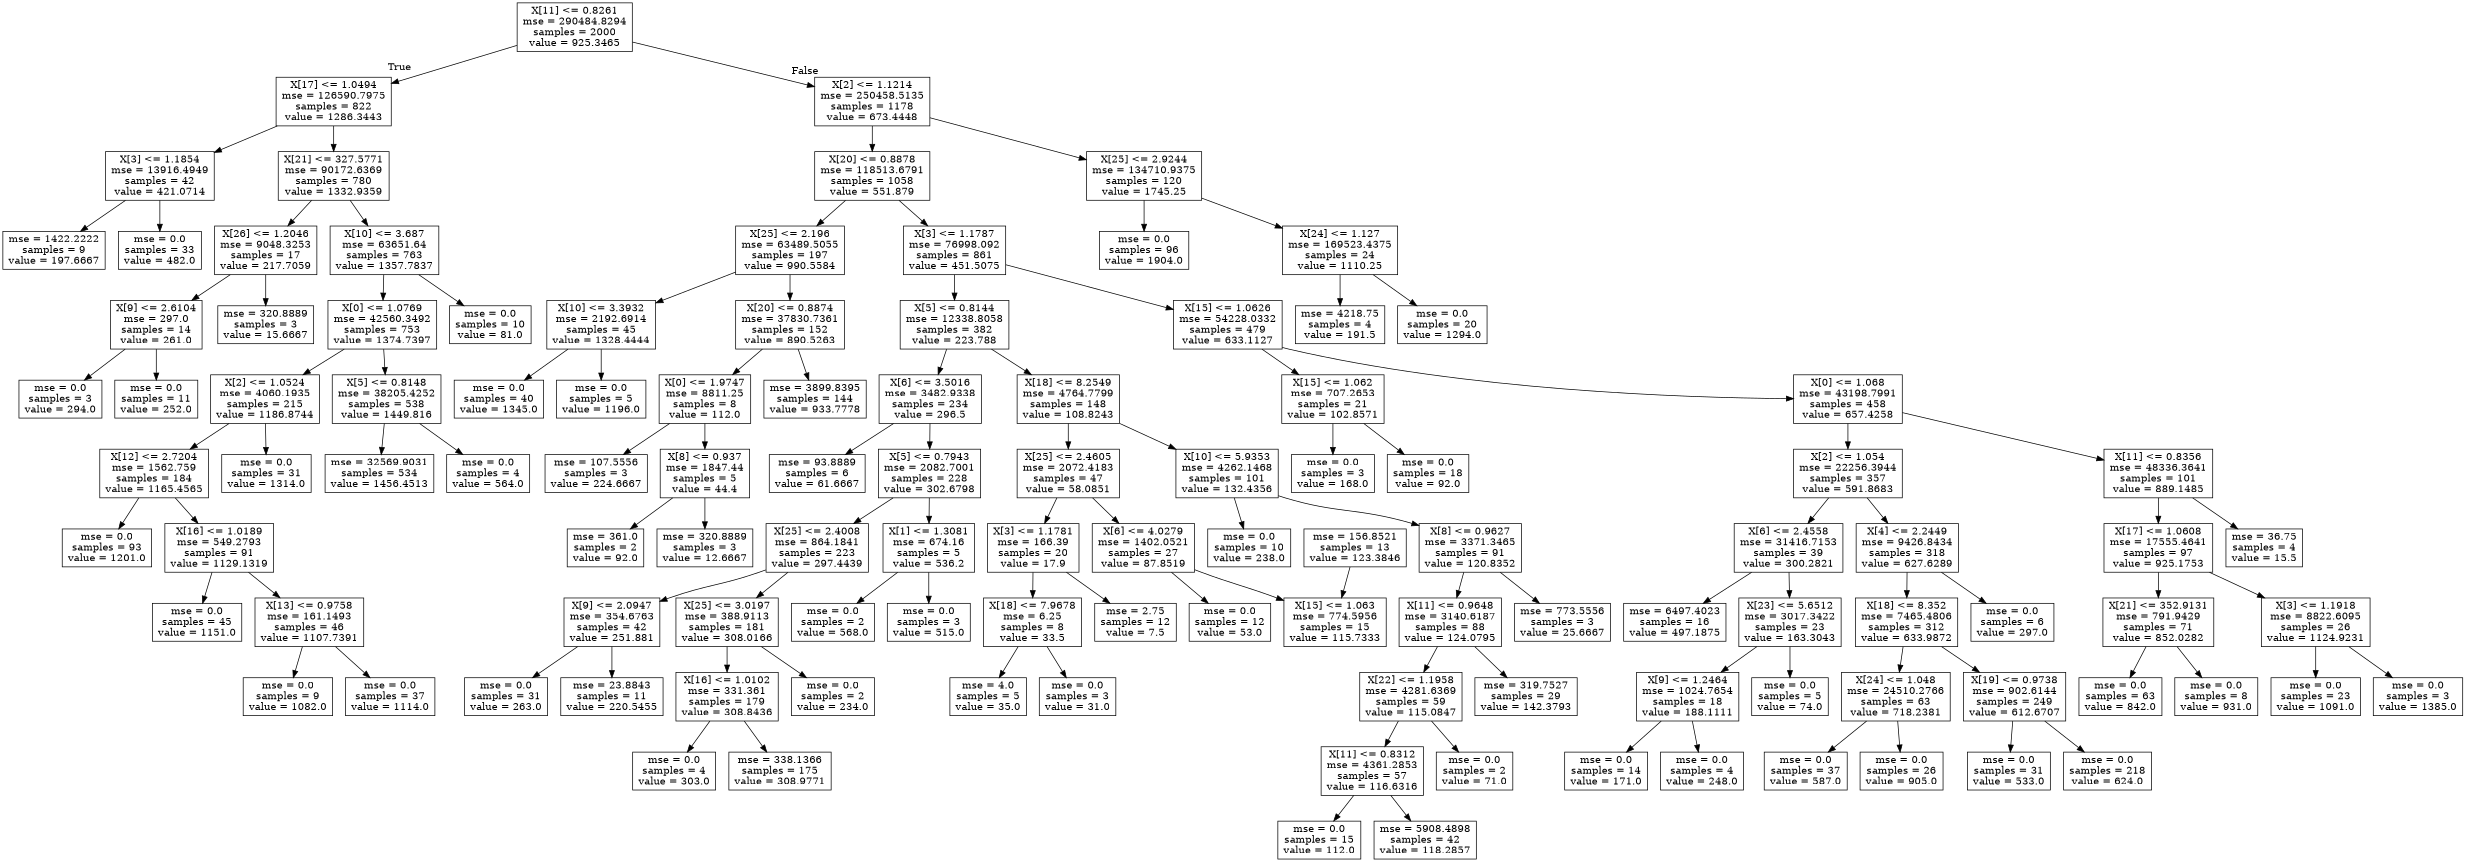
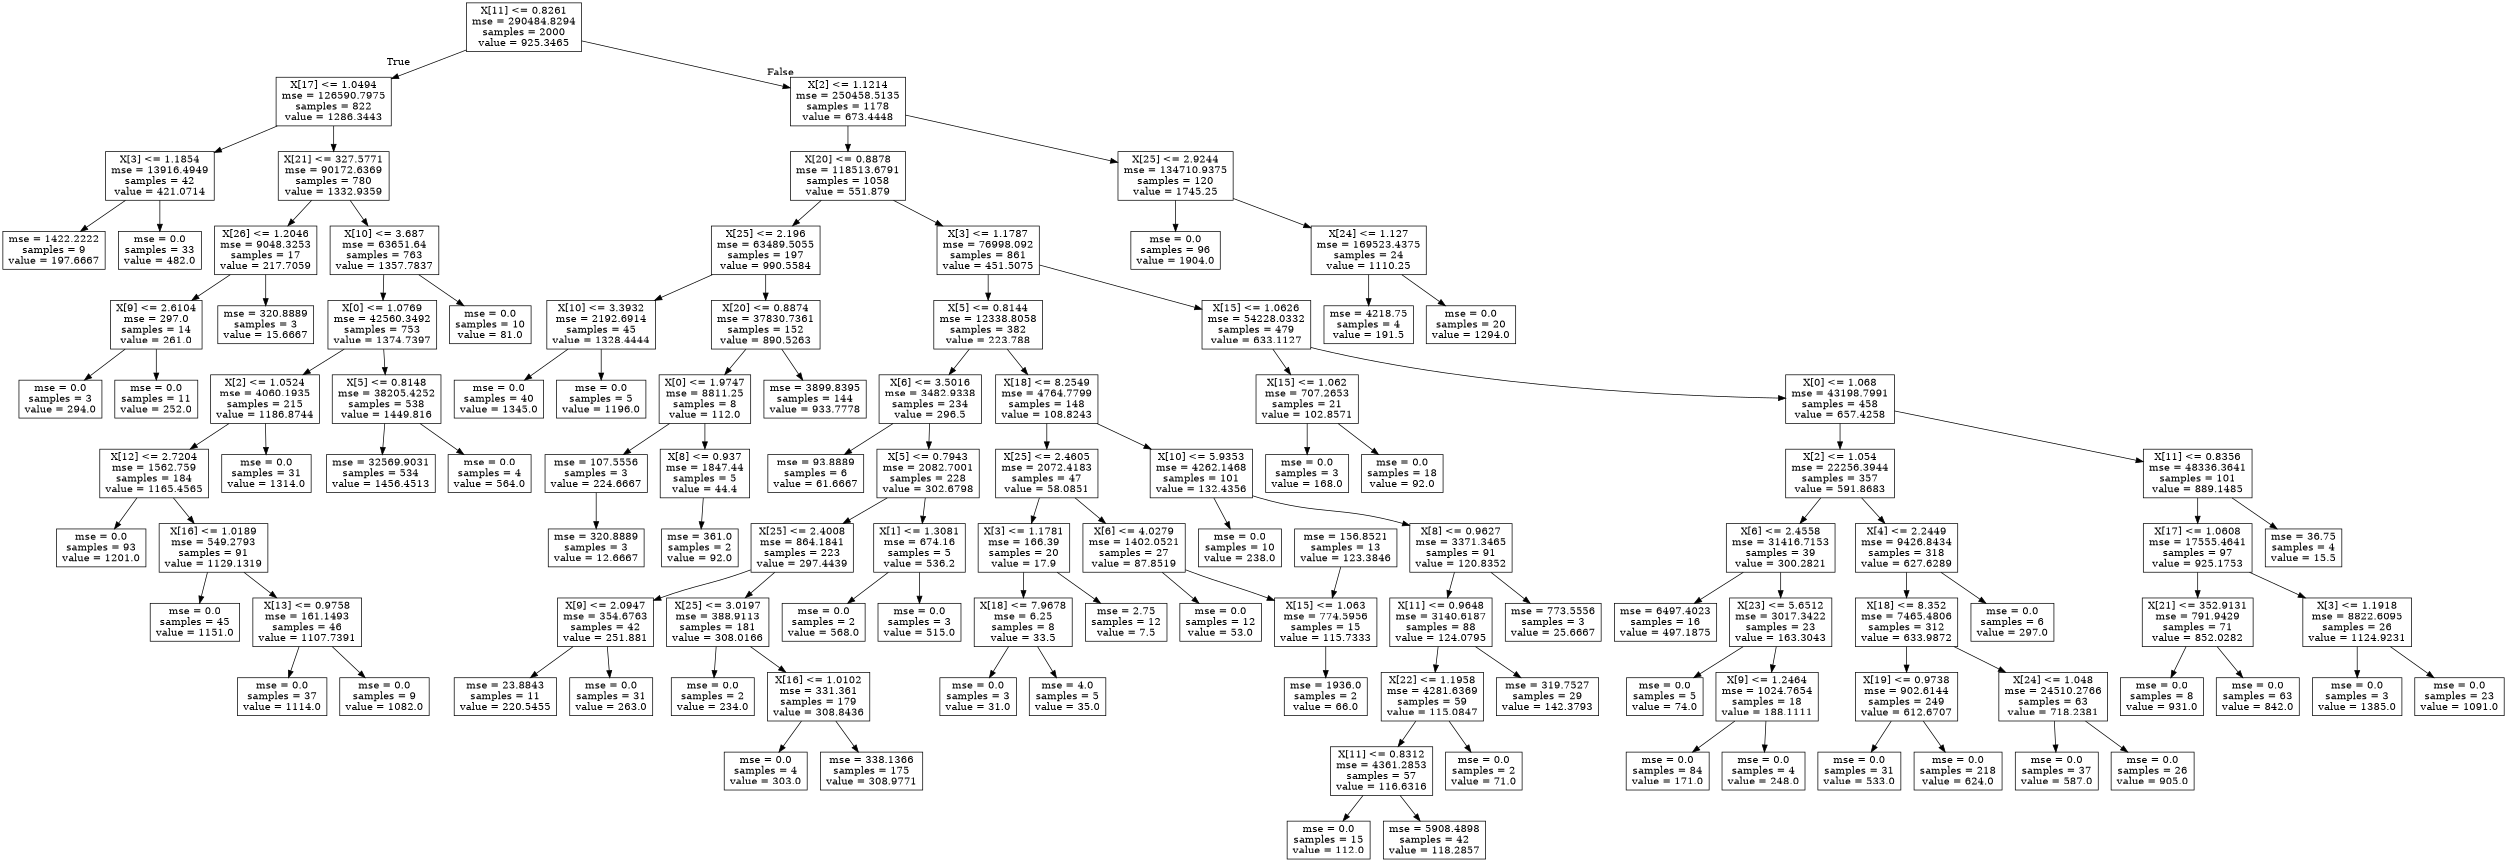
(705, 510) -> (596, 507)
none -> (1326, 697)
(1606, 771) -> (1668, 771)
